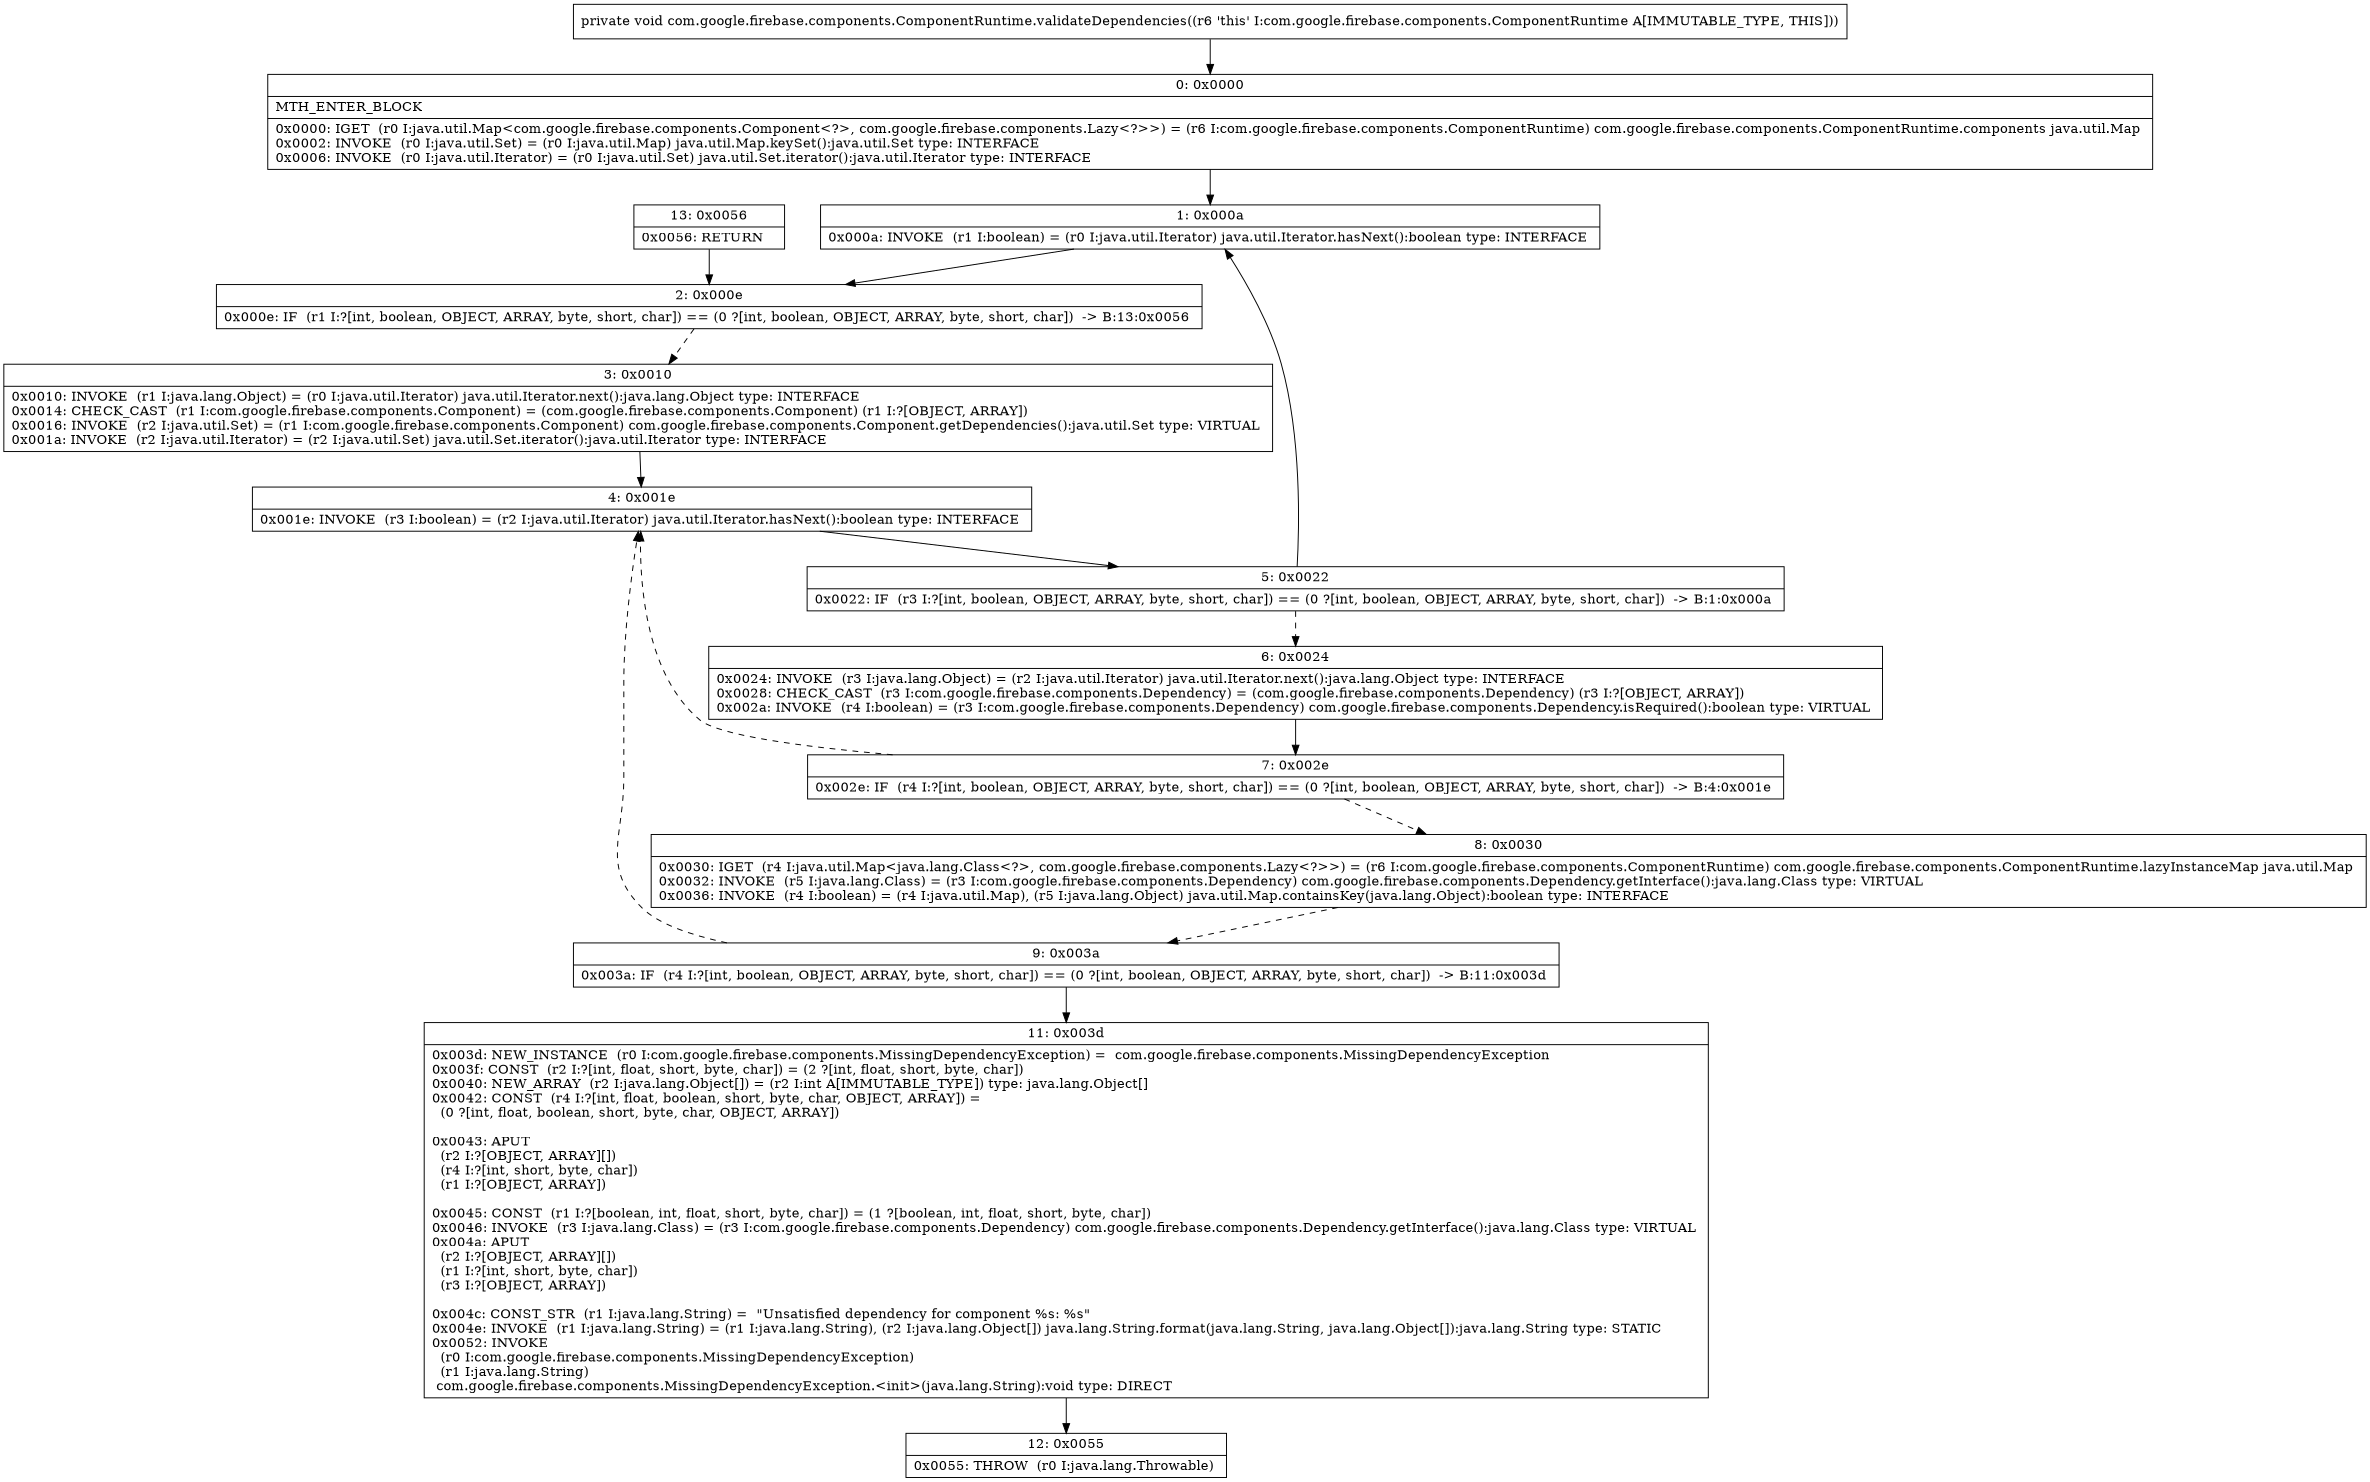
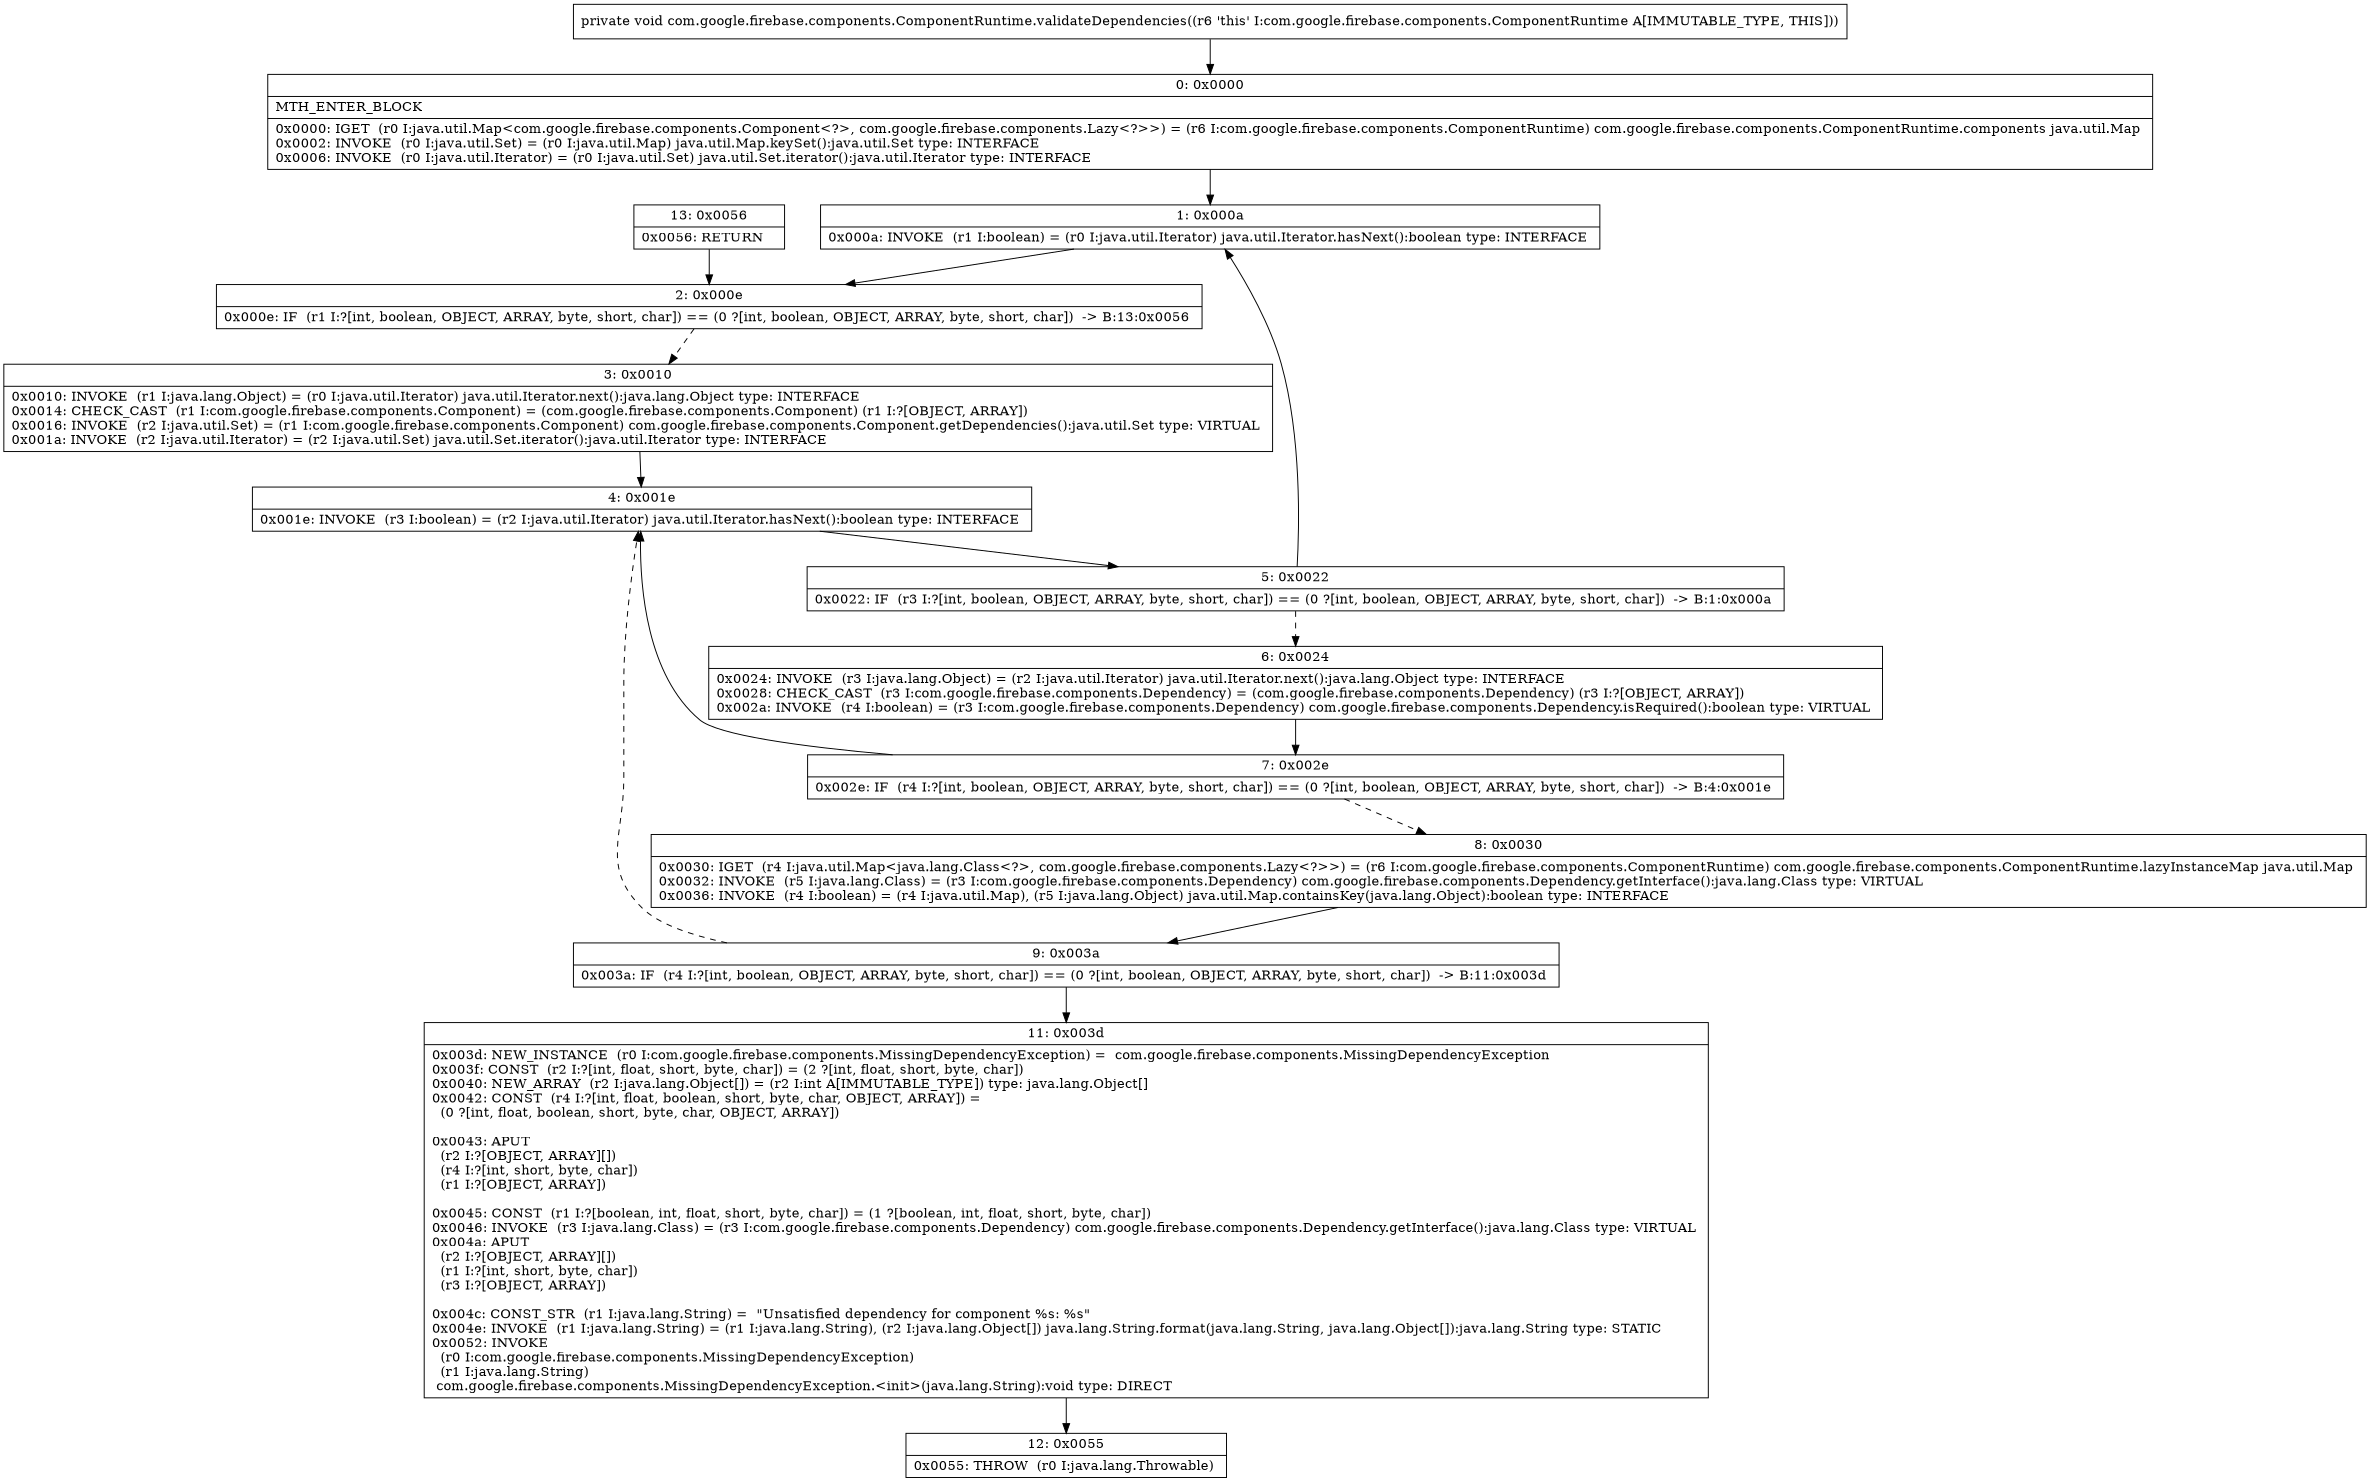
(701, 721) -> (701, 721)
(1258, 924) -> (1258, 924)
